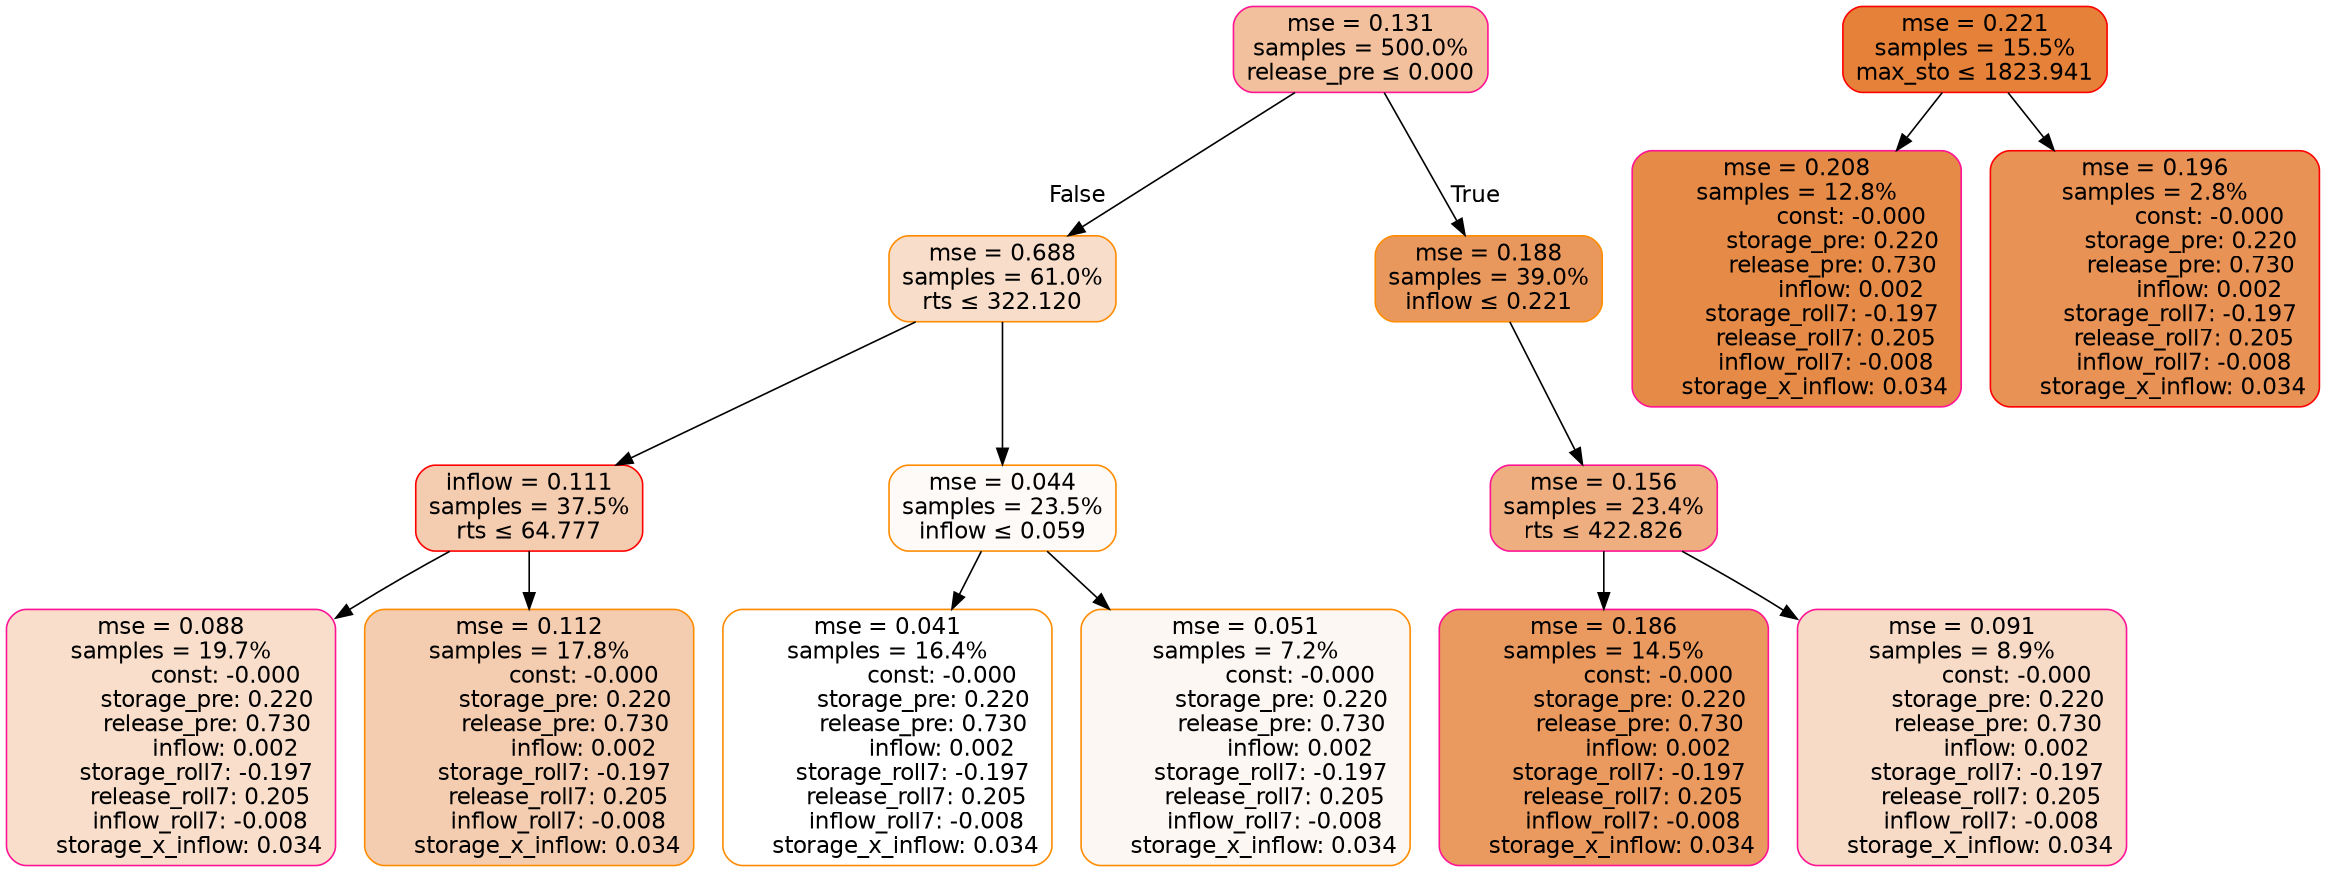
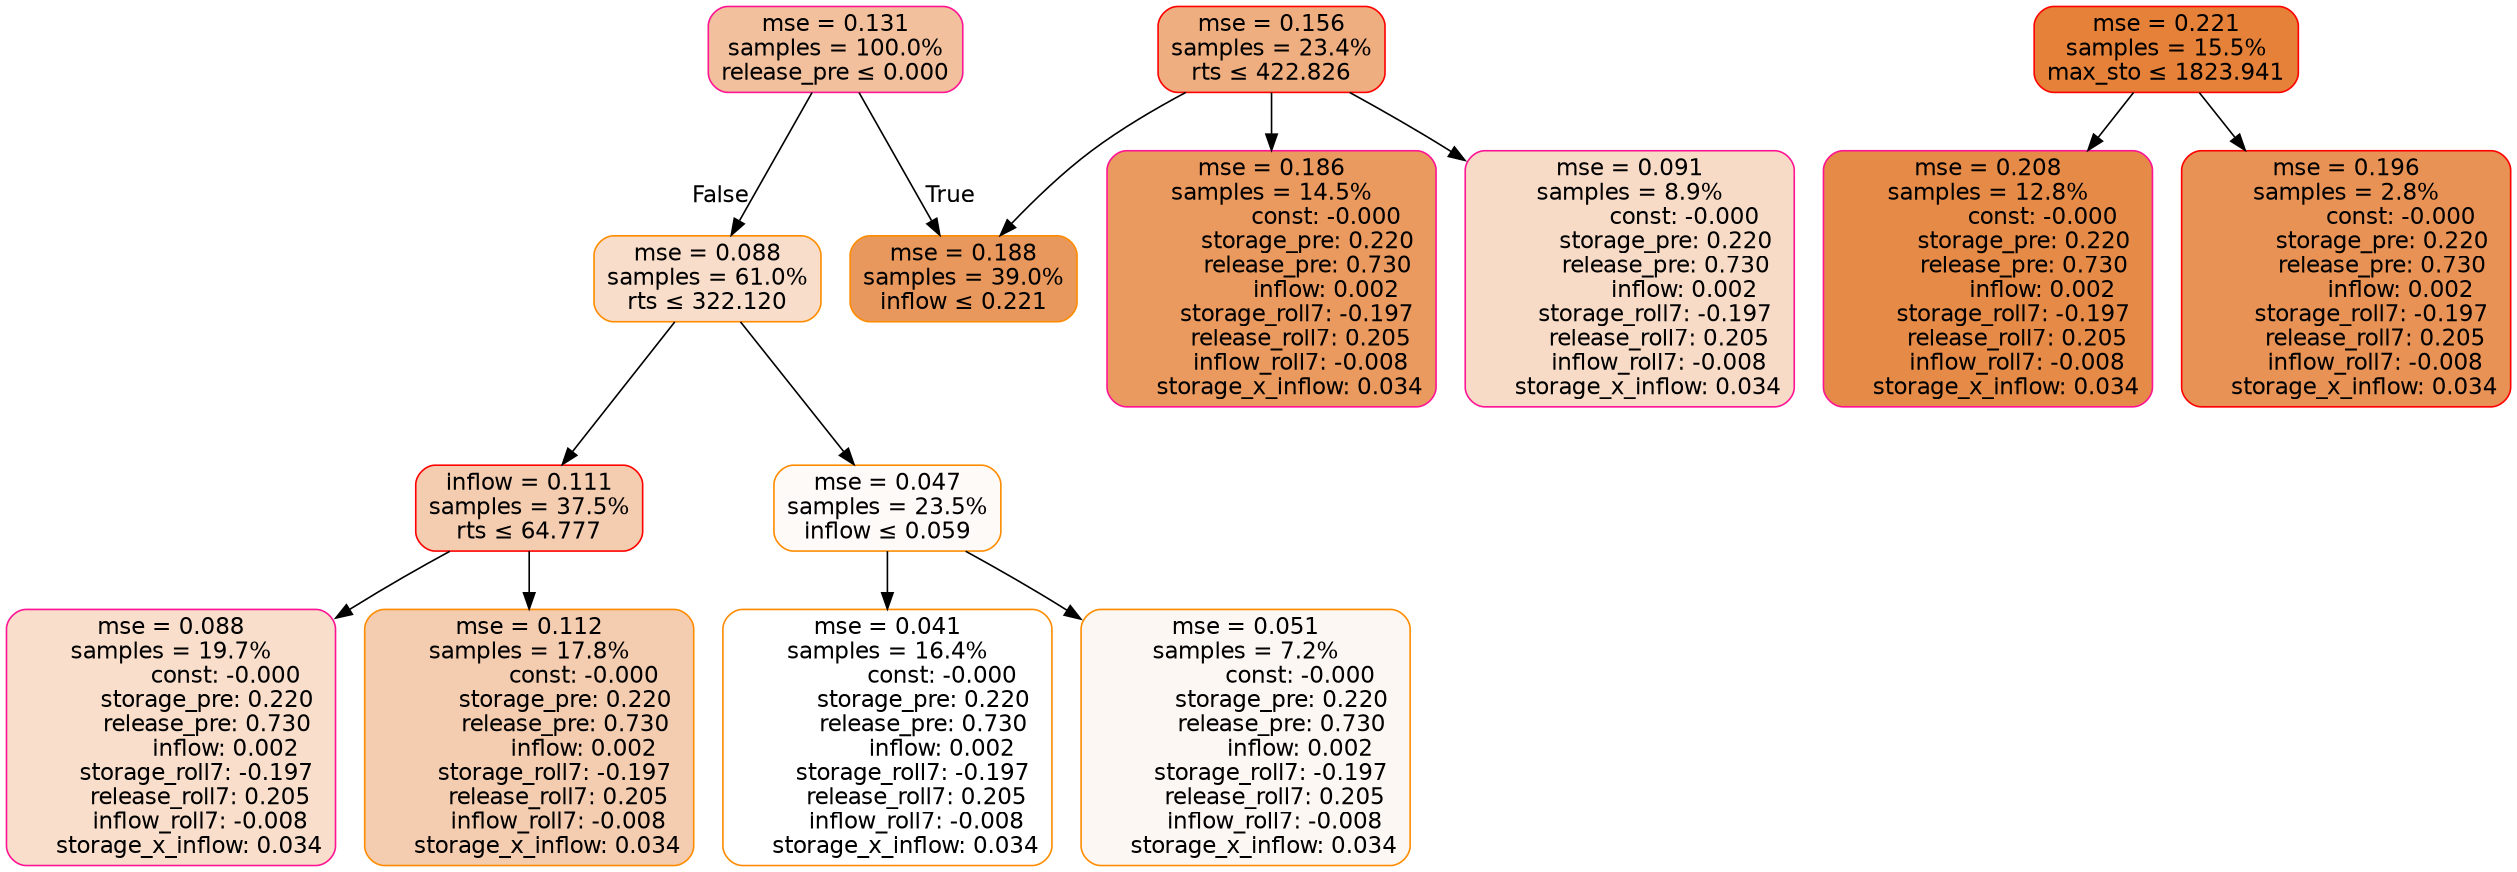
(1361, 49) -> (836, 49)
(1002, 279) -> (707, 279)
(1542, 386) -> (1093, 150)
(1002, 508) -> (887, 508)
(1604, 508) -> (1272, 49)
